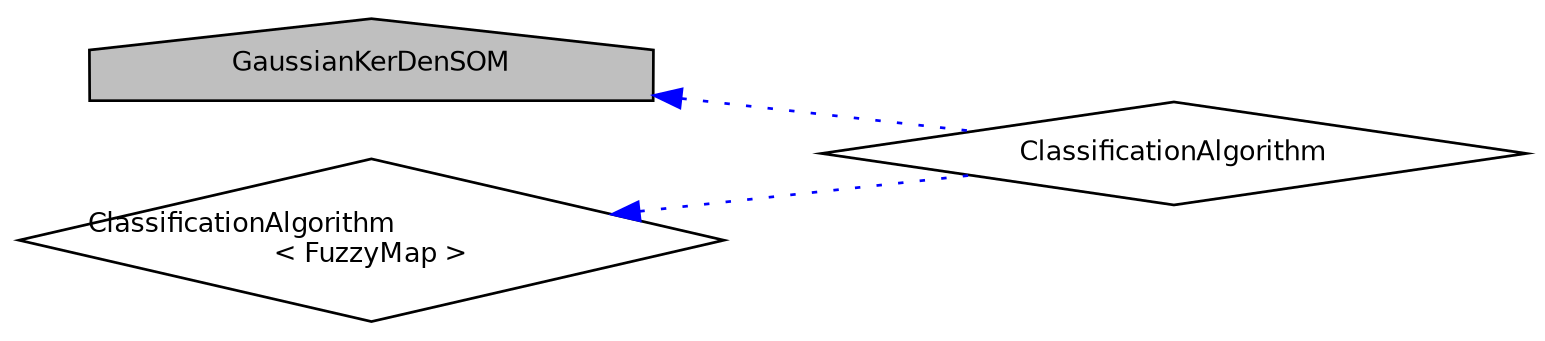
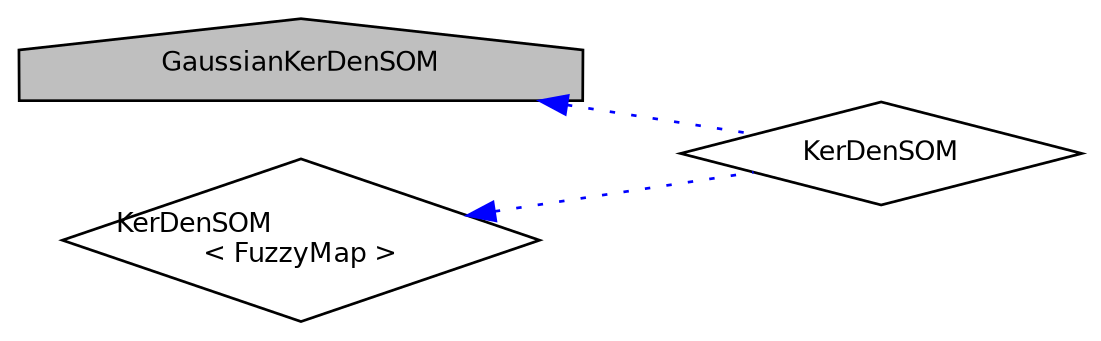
(1174, 153) -> (881, 153)
(371, 240) -> (301, 240)
